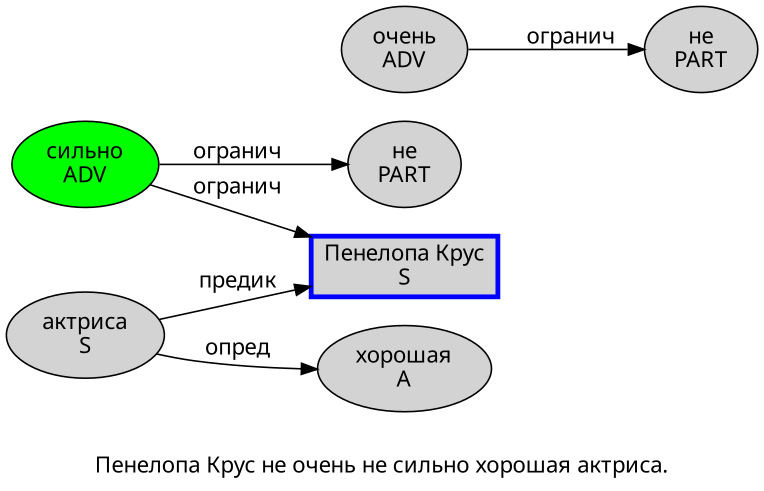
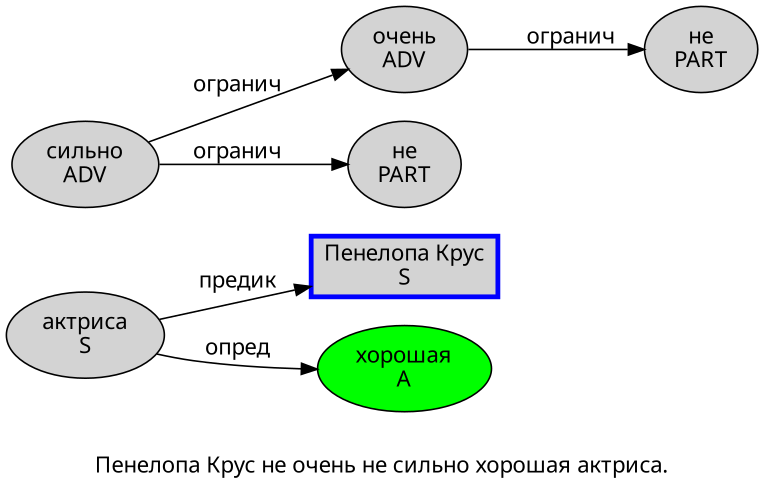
(85, 164) -> (85, 164)
(223, 208) -> (241, 109)
(405, 369) -> (405, 369)
